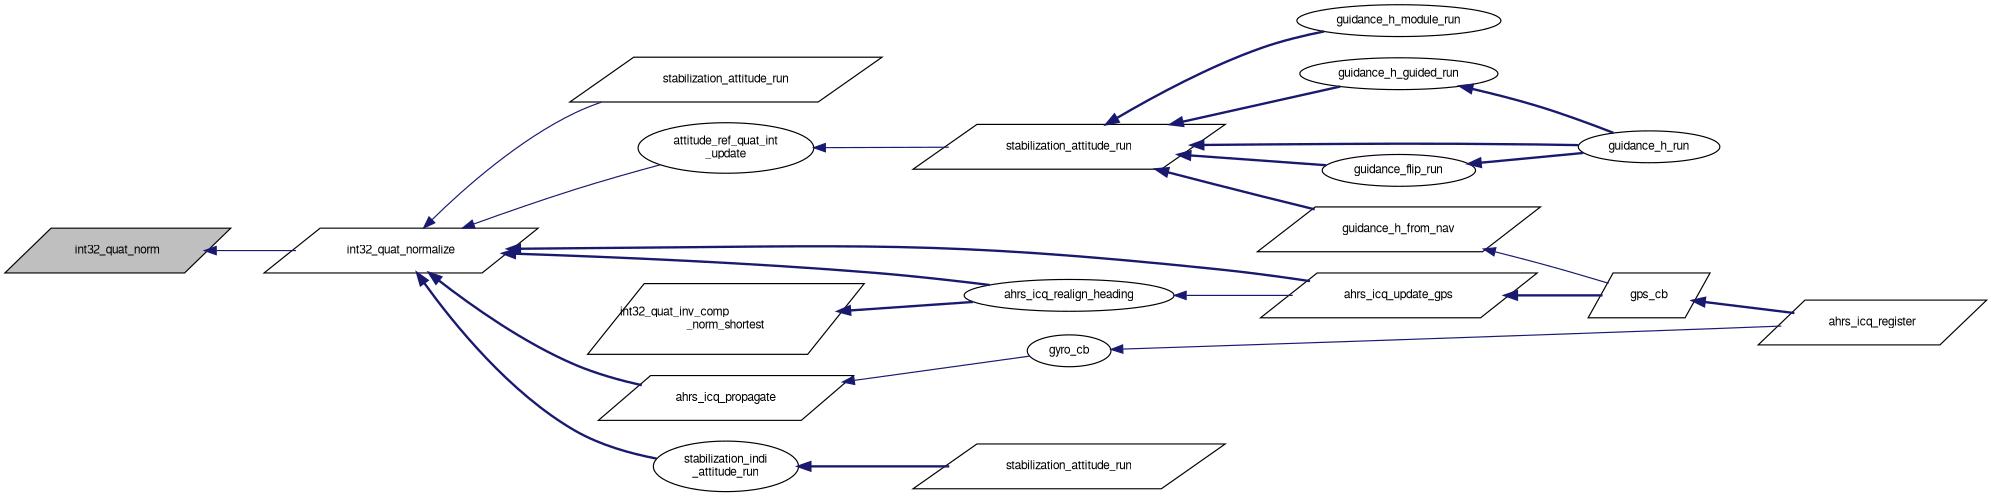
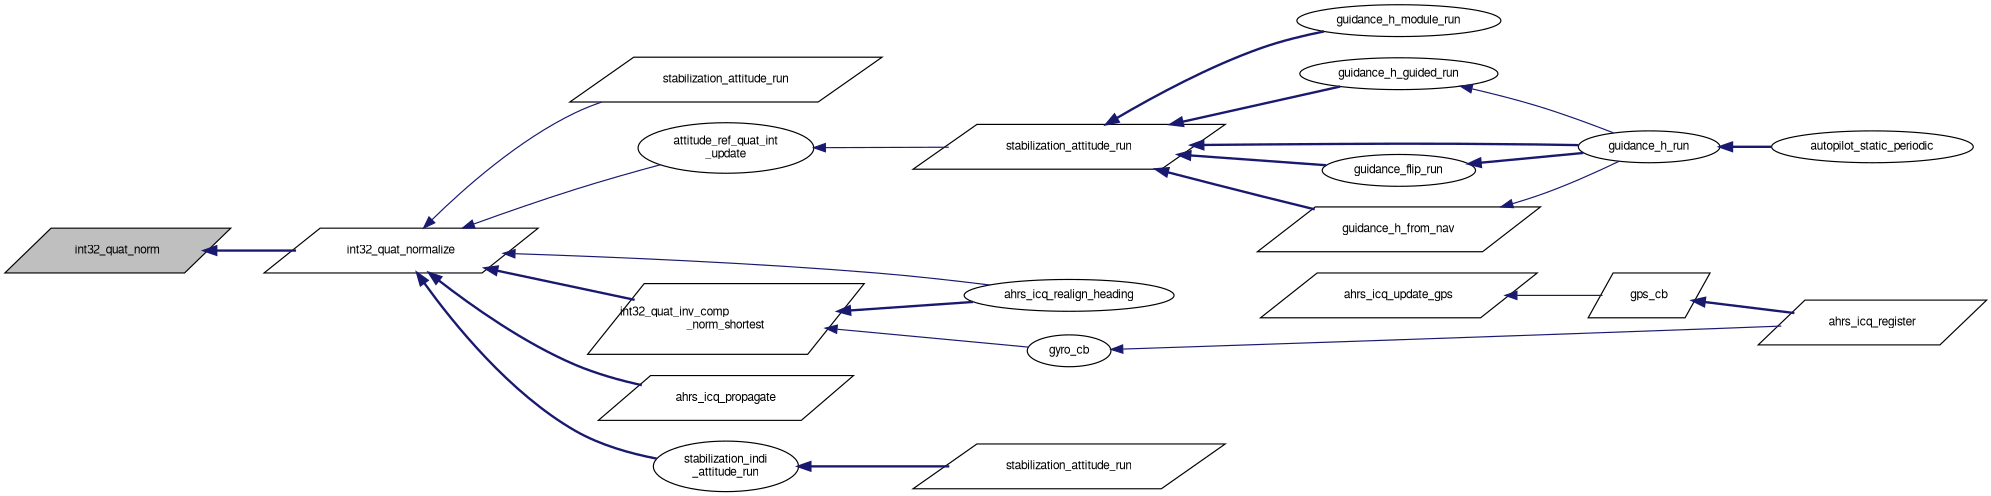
(1544, 108) -> (1544, 108)
none -> (1872, 147)
(916, 248) -> (566, 285)
(256, 251) -> (256, 251)
(753, 264) -> (753, 264)
(1552, 267) -> (1567, 185)
(1240, 295) -> none
(1560, 295) -> (1560, 295)
(942, 368) -> (933, 338)
